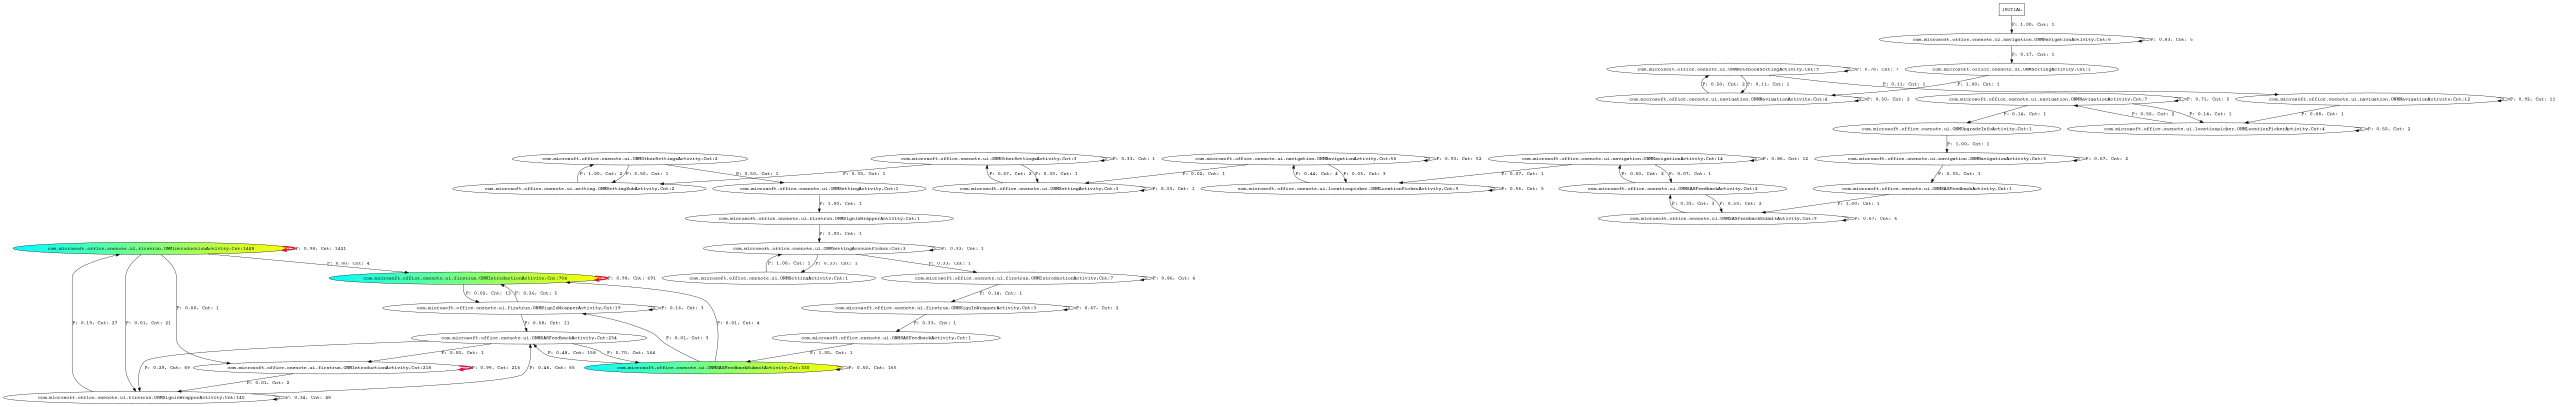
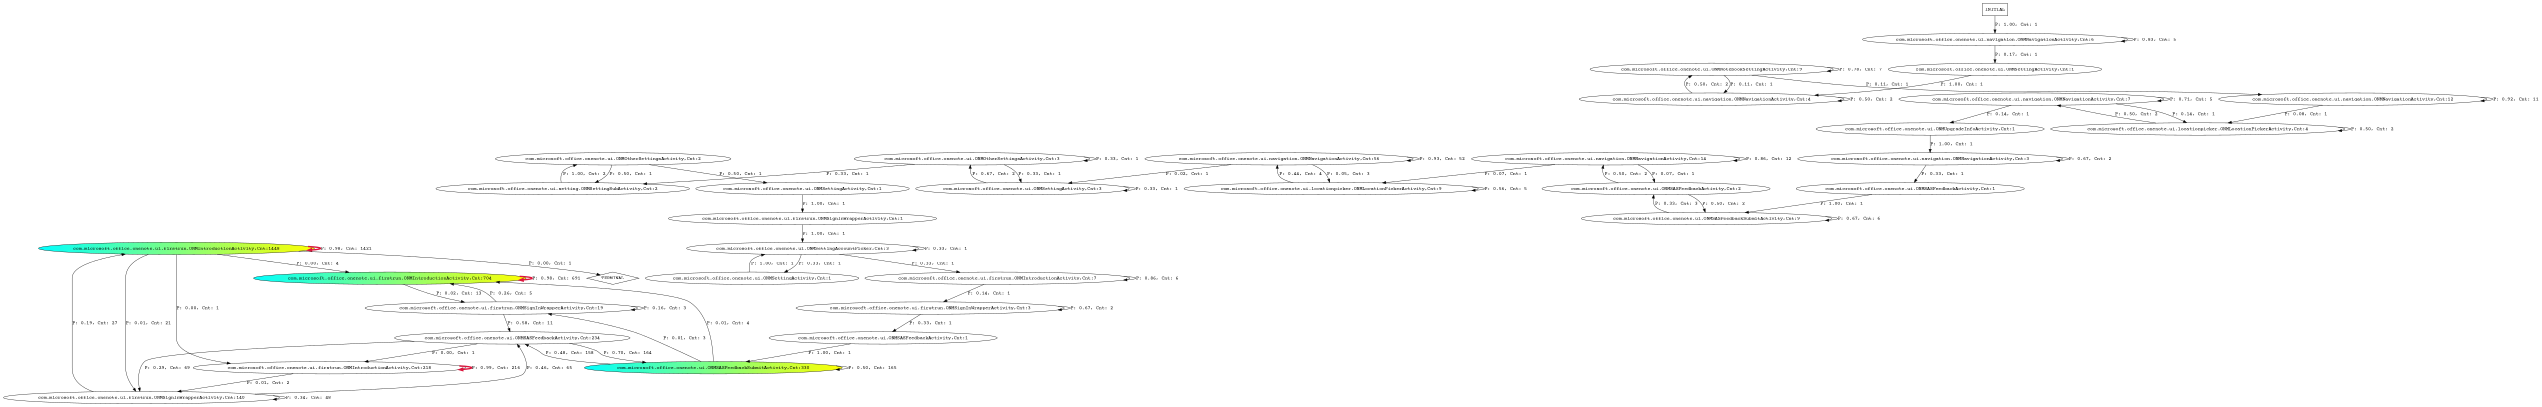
none -> (613, 278)
